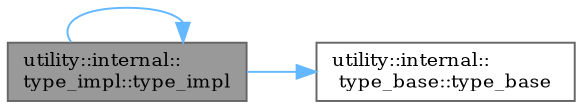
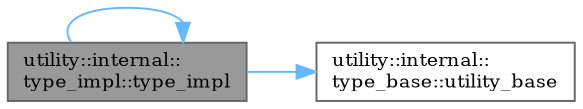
(446, 72) -> (446, 72)
